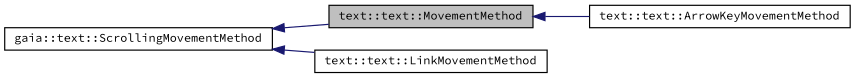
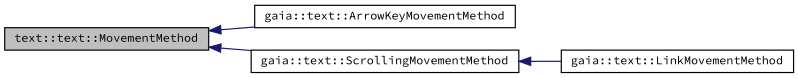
(720, 17) -> (385, 17)
(307, 26) -> (236, 49)
(431, 61) -> (677, 61)
